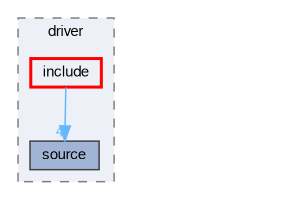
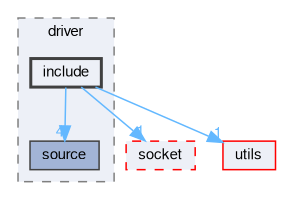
(66, 73) -> (66, 73)
none -> (161, 155)
none -> (249, 155)
